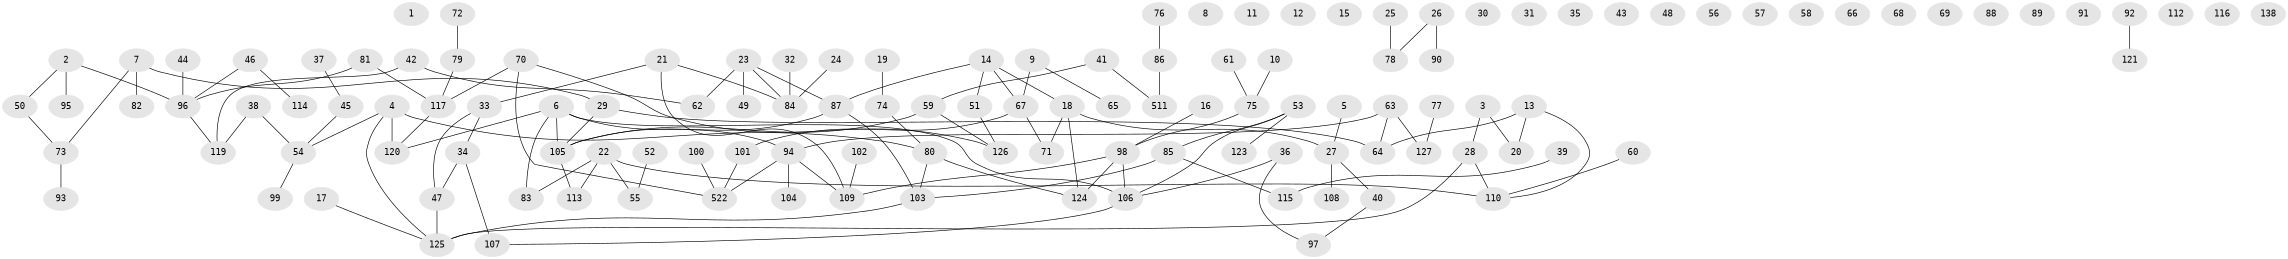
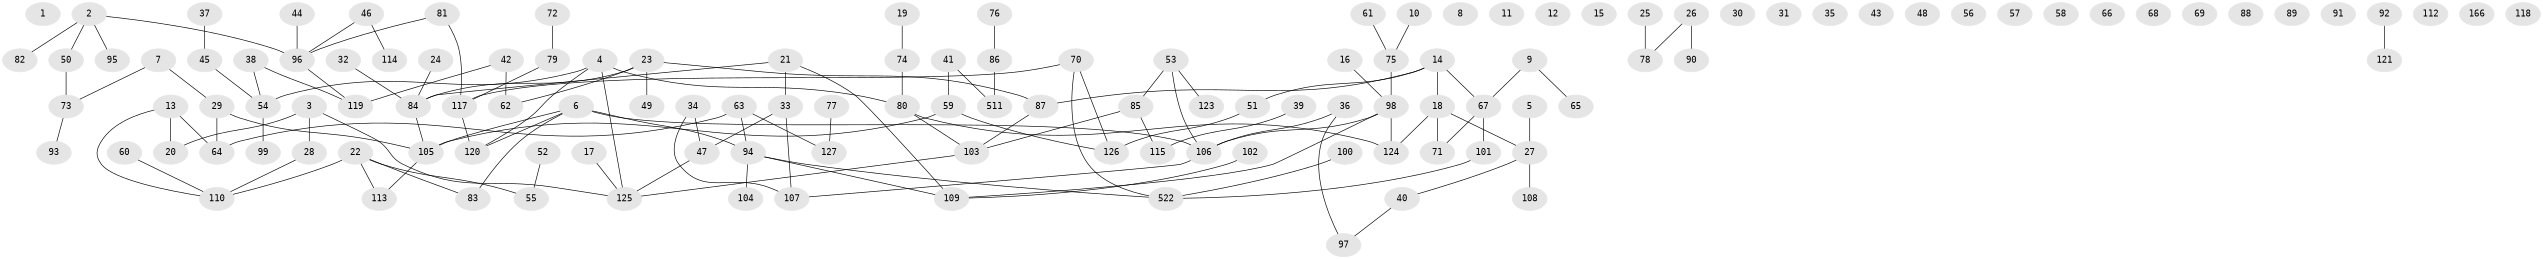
(2222, 14) -> (2477, 14)
(2268, 14) -> (2523, 14)
(137, 81) -> (54, 37)
(476, 125) -> (789, 153)
(697, 130) -> (420, 130)
(1017, 229) -> (502, 183)
